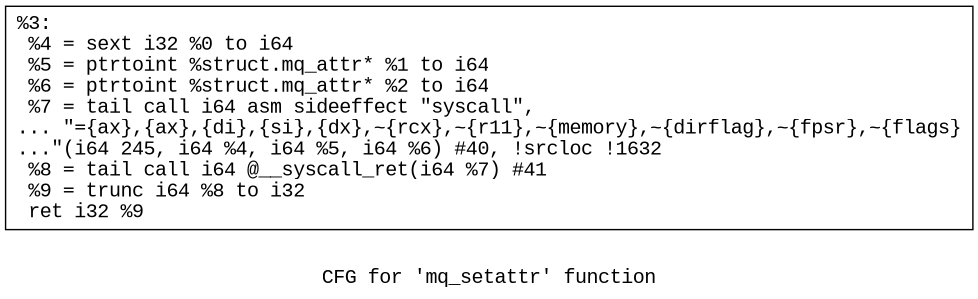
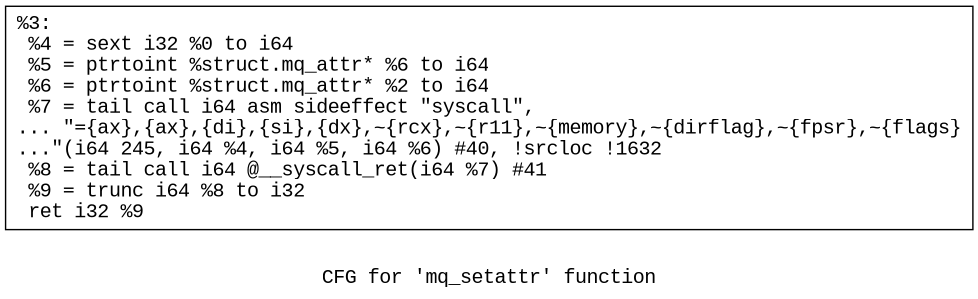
(253, 65) -> (253, 65)
